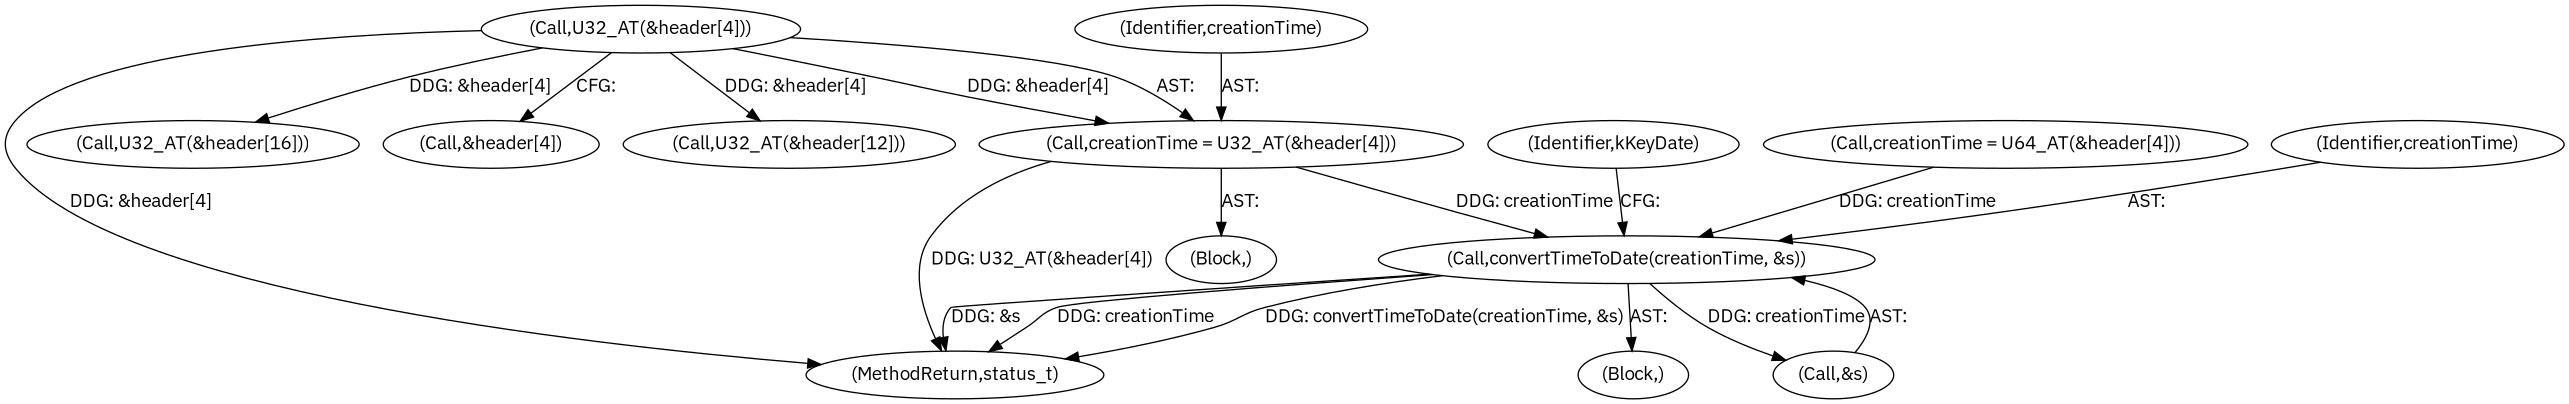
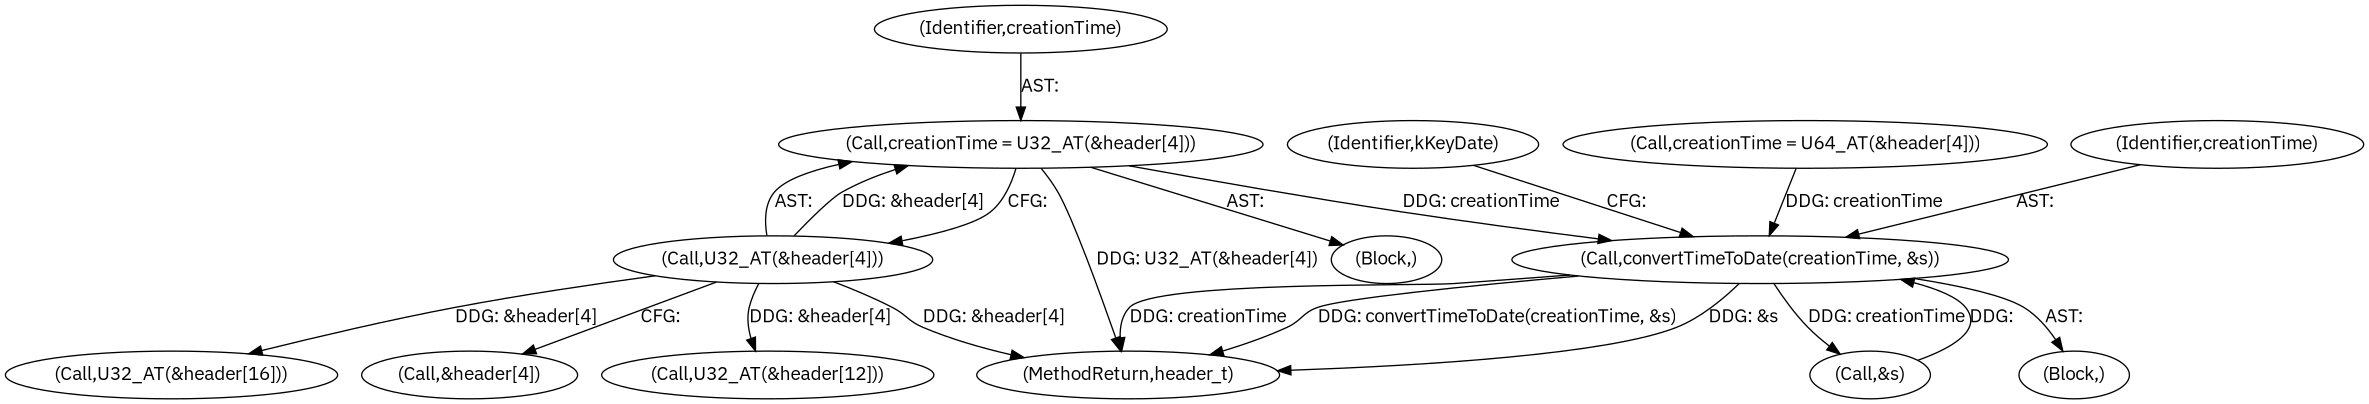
none -> (972, 222)
(1890, 317) -> (1994, 317)
(955, 375) -> (1128, 375)
